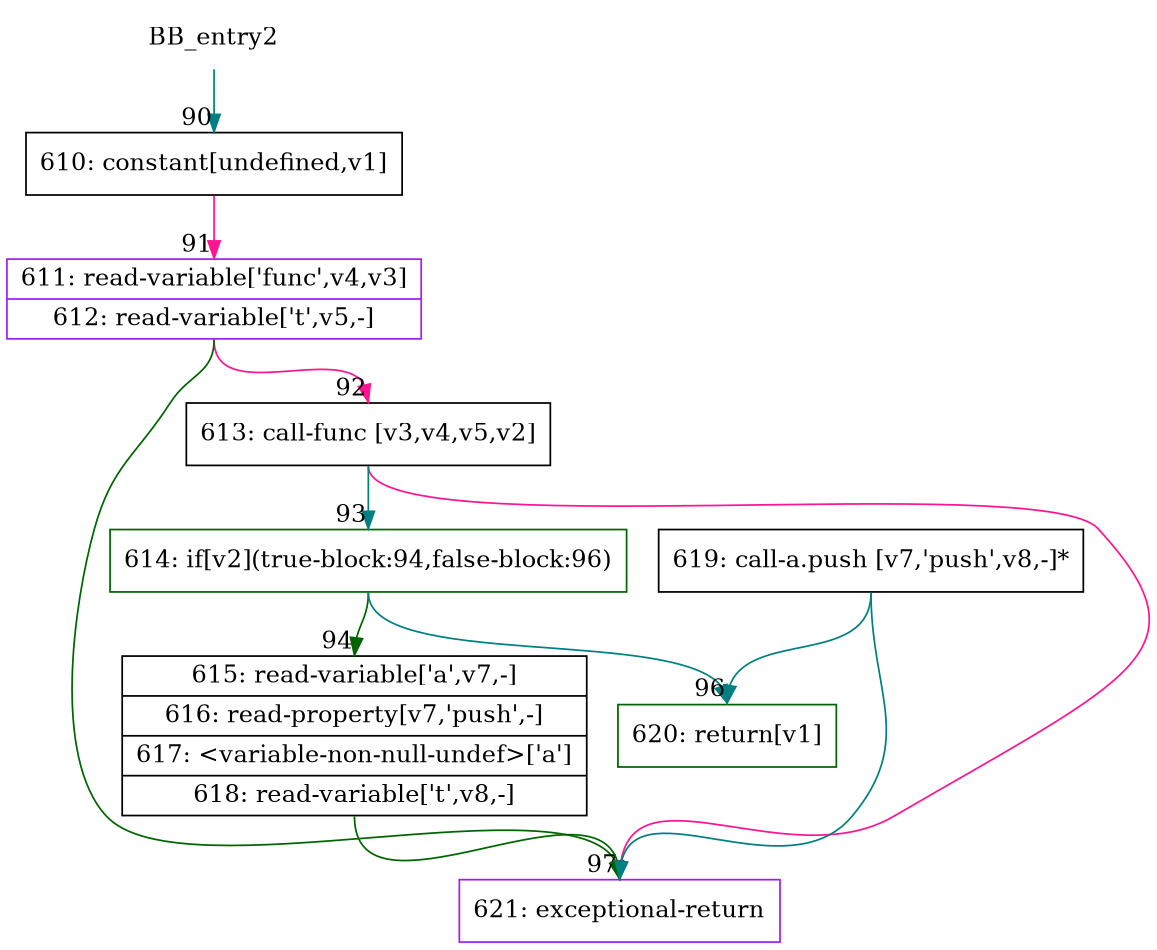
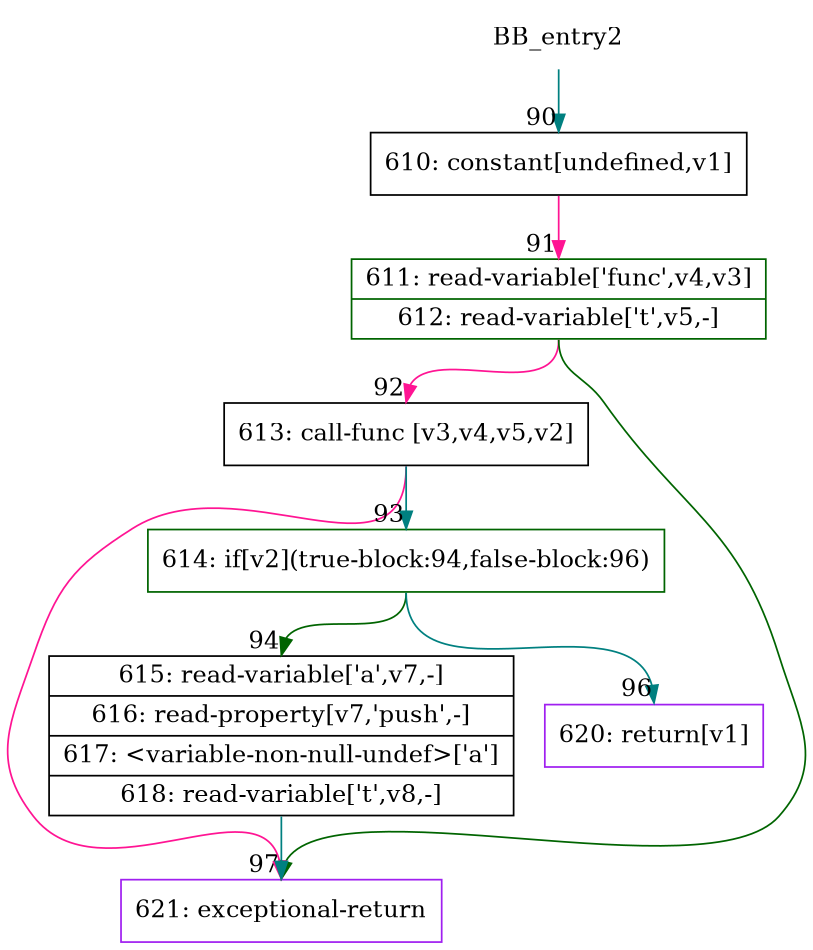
(214, 299) -> (559, 299)
(871, 561) -> none
(727, 736) -> (654, 736)
(479, 849) -> (281, 839)
